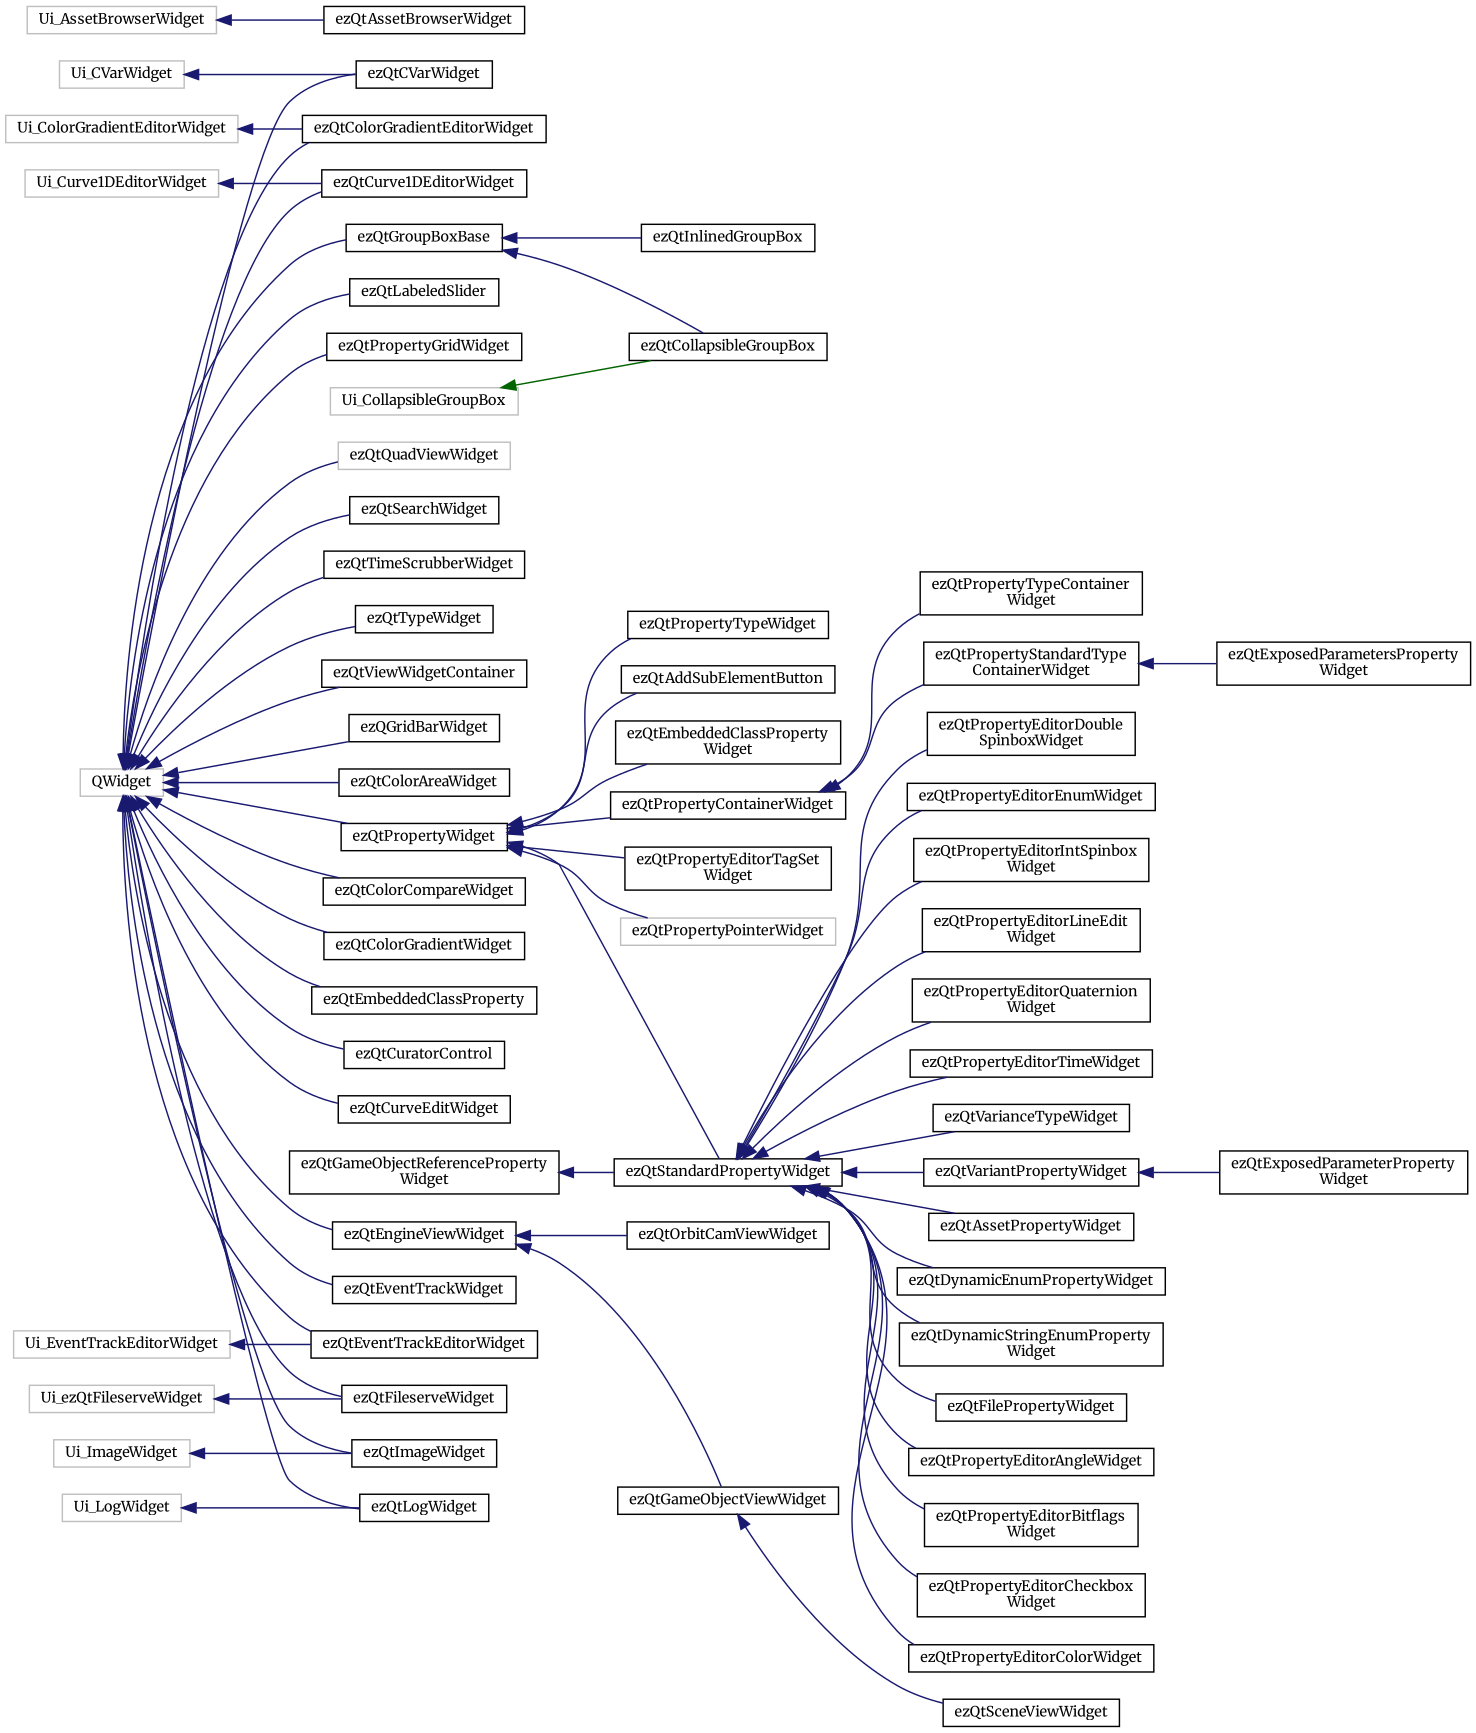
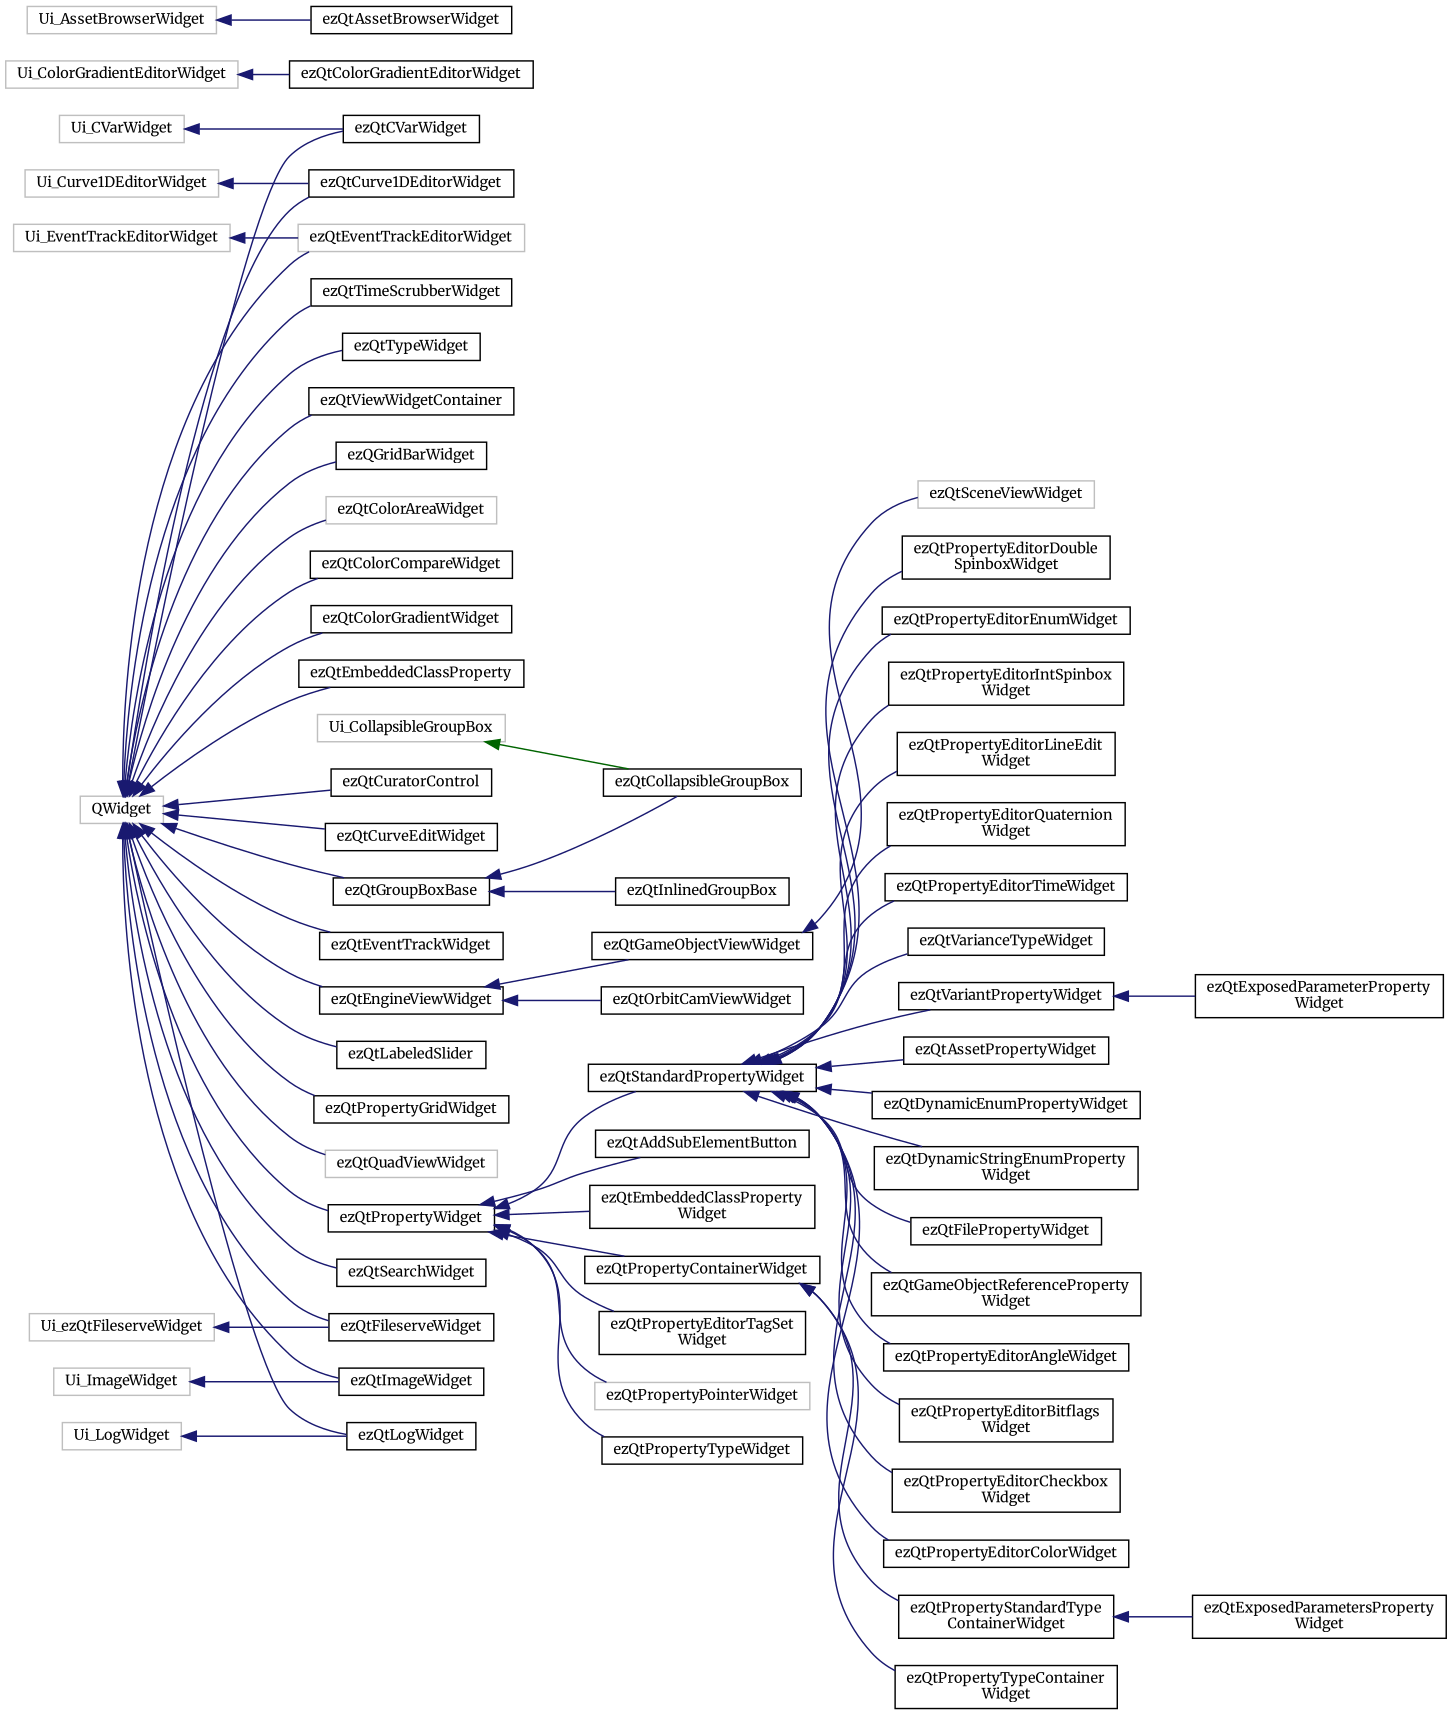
(182, 435) -> none
(424, 783) -> (411, 510)
(594, 1172) -> (845, 1183)
(424, 1344) -> (411, 238)
(1031, 1713) -> (1006, 494)
